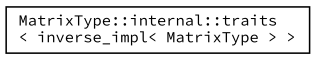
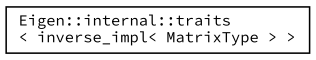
(158, 30) -> (158, 30)
